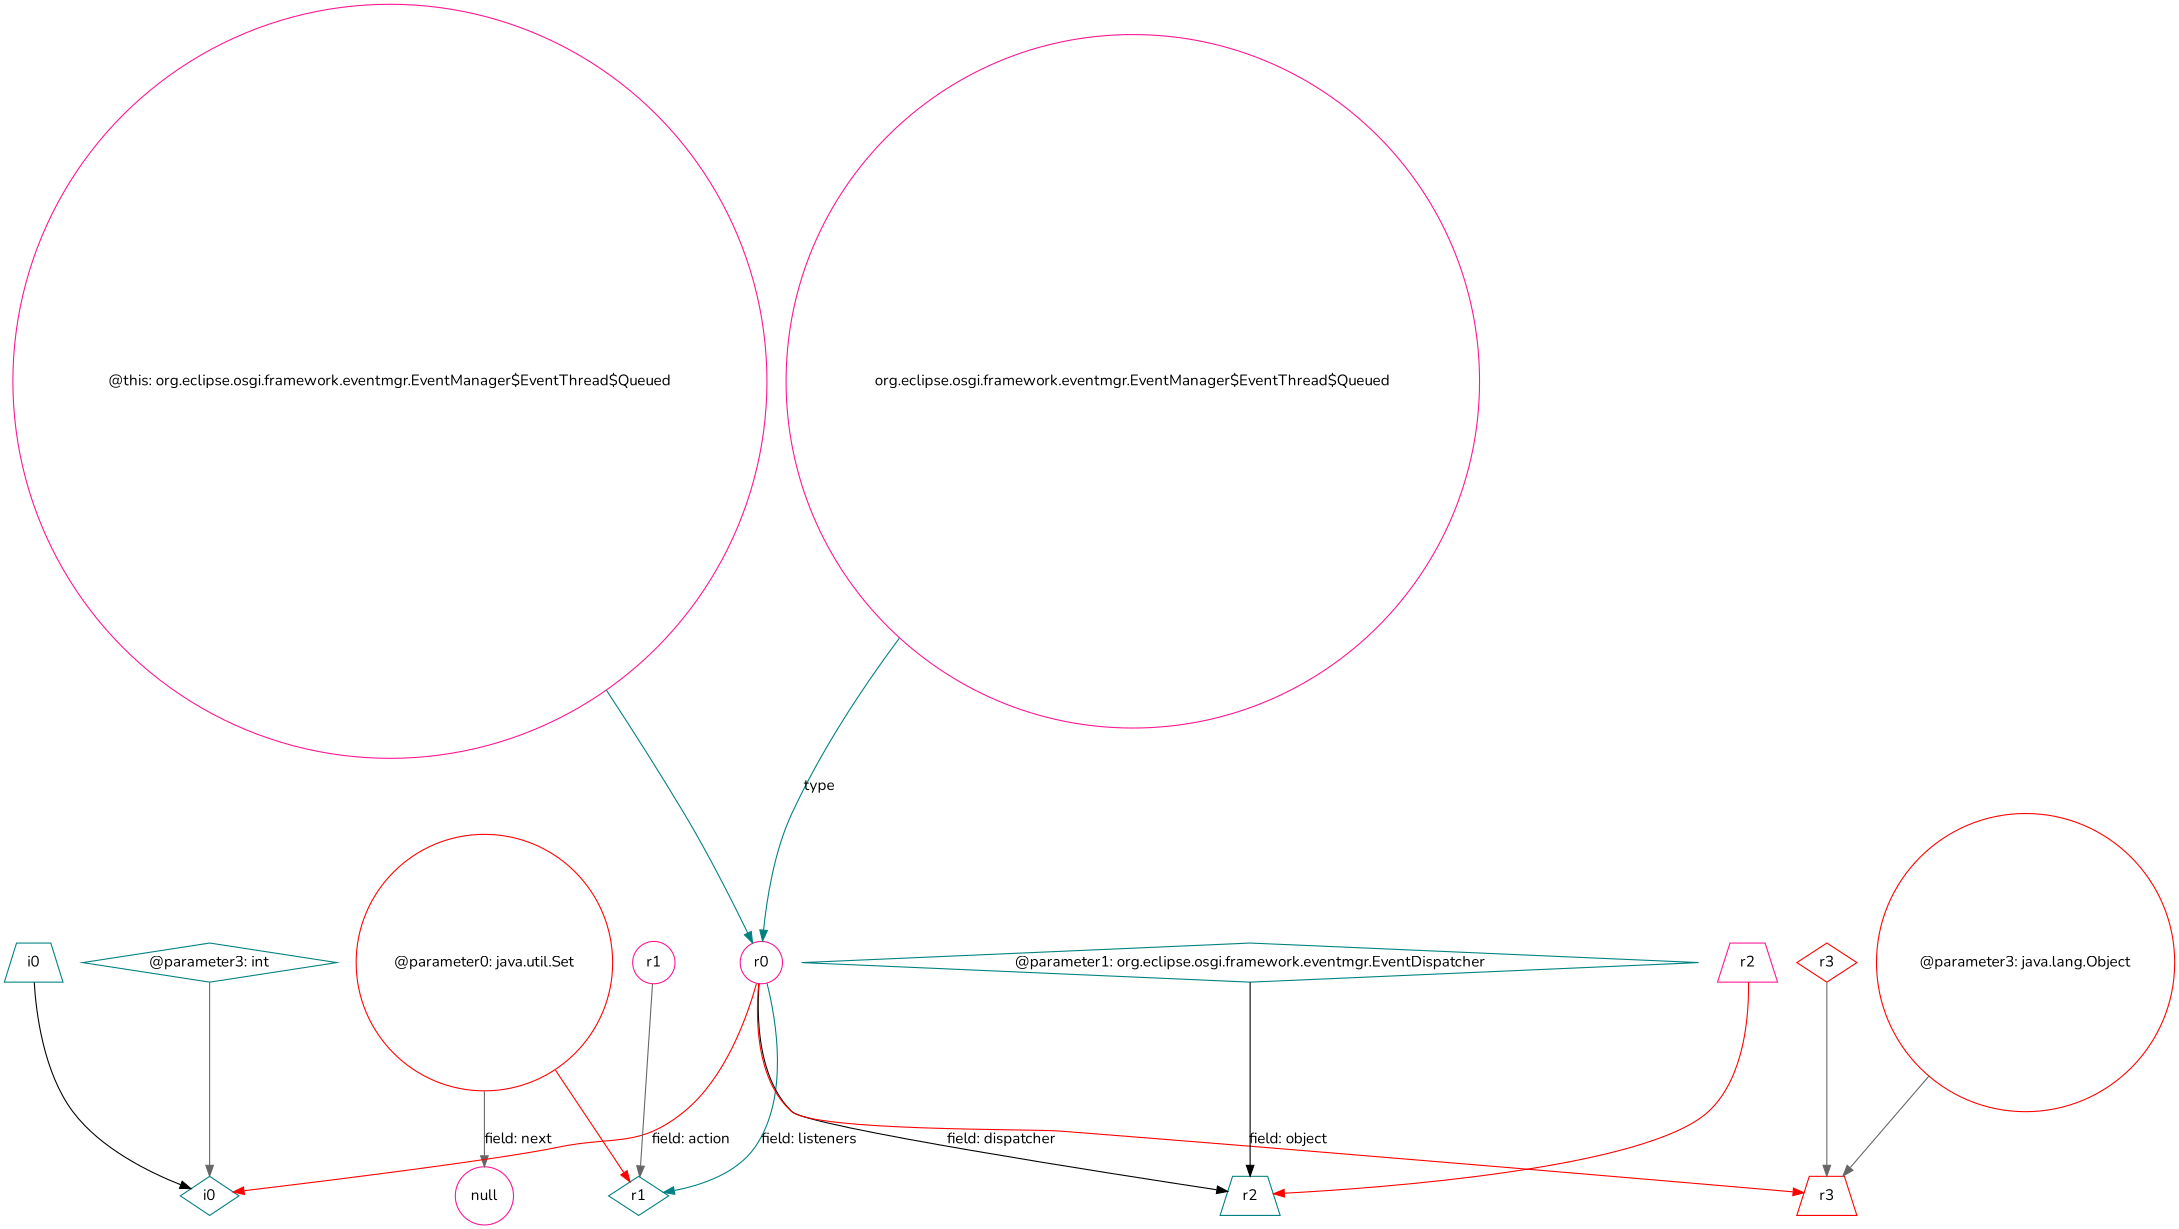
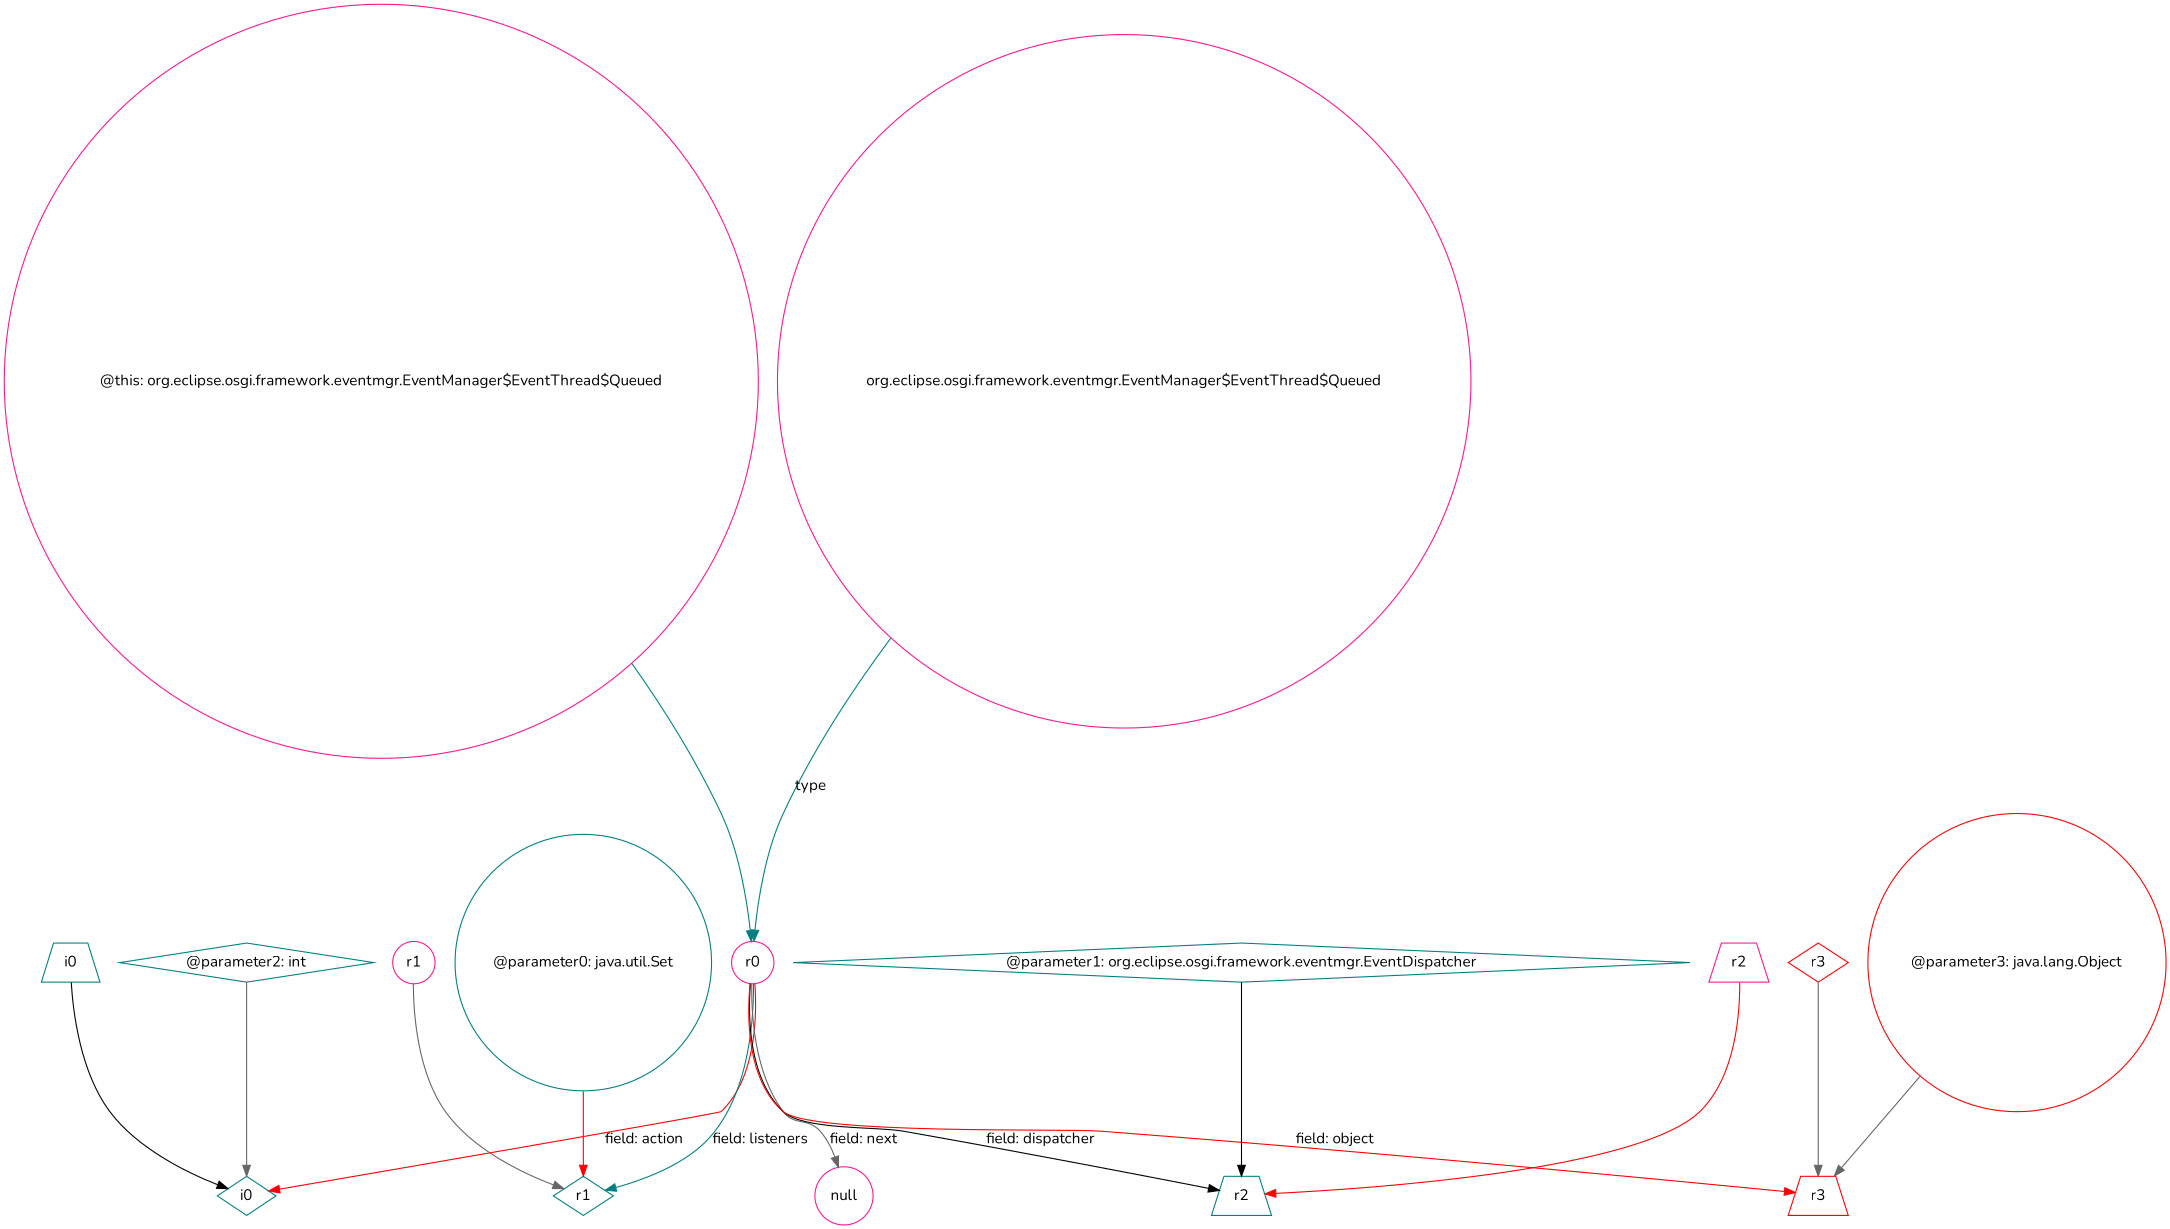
(210, 963) -> (247, 963)
(484, 963) -> (583, 963)
(484, 1123) -> (768, 1085)
